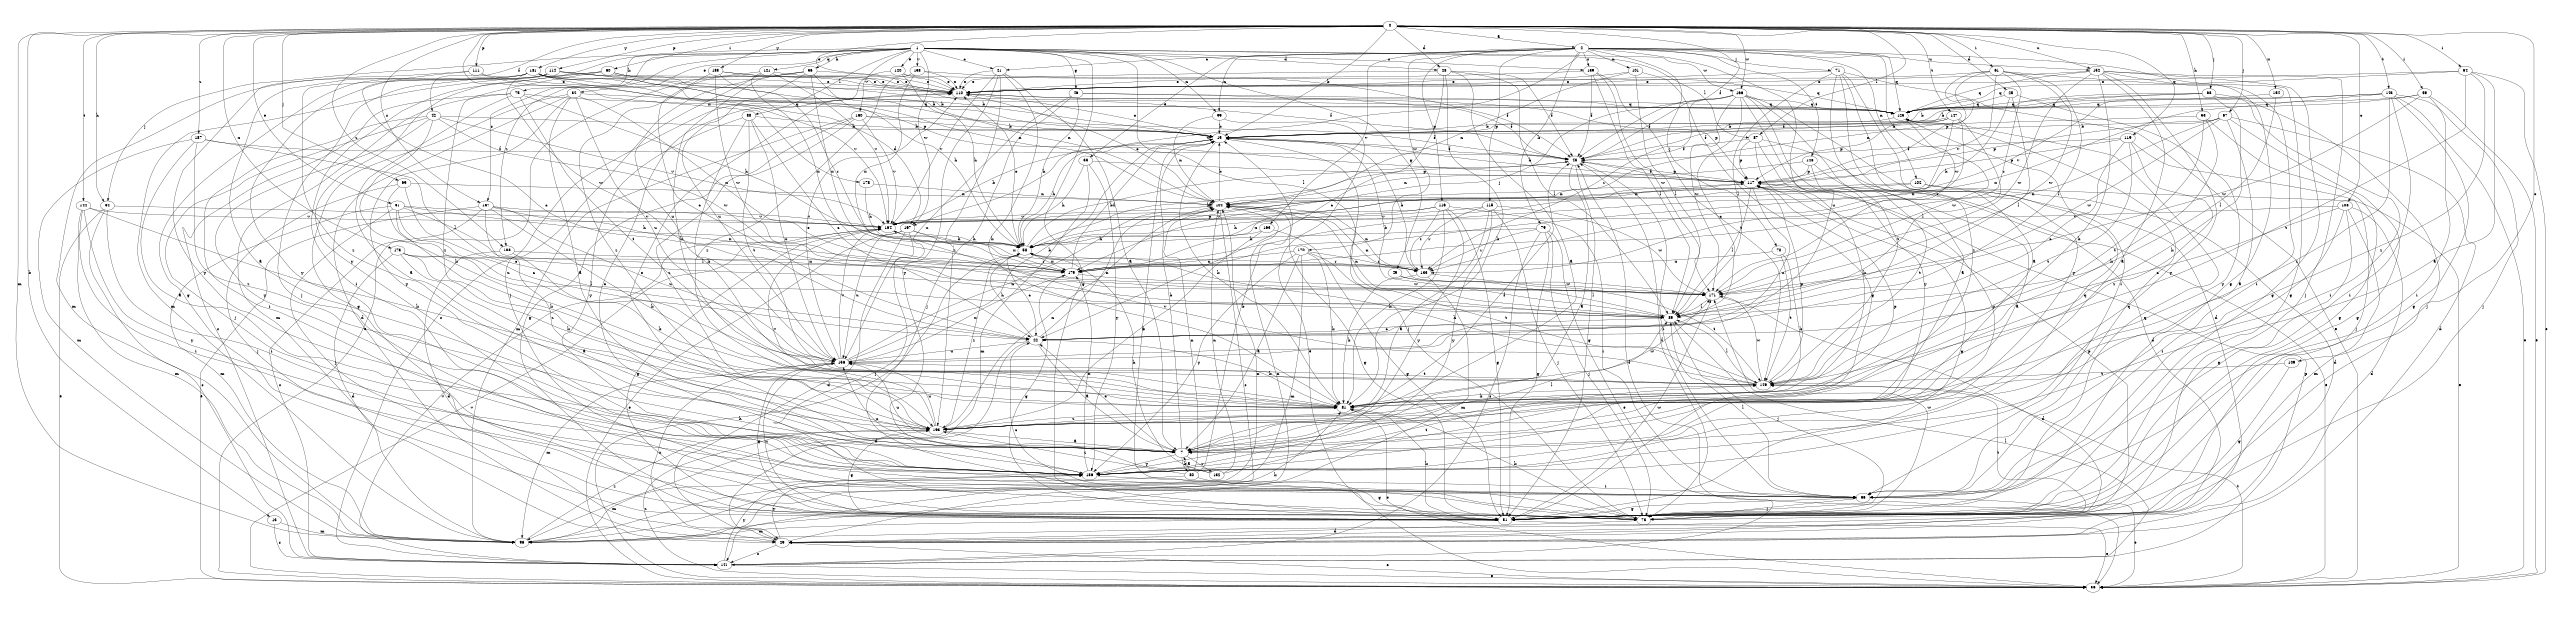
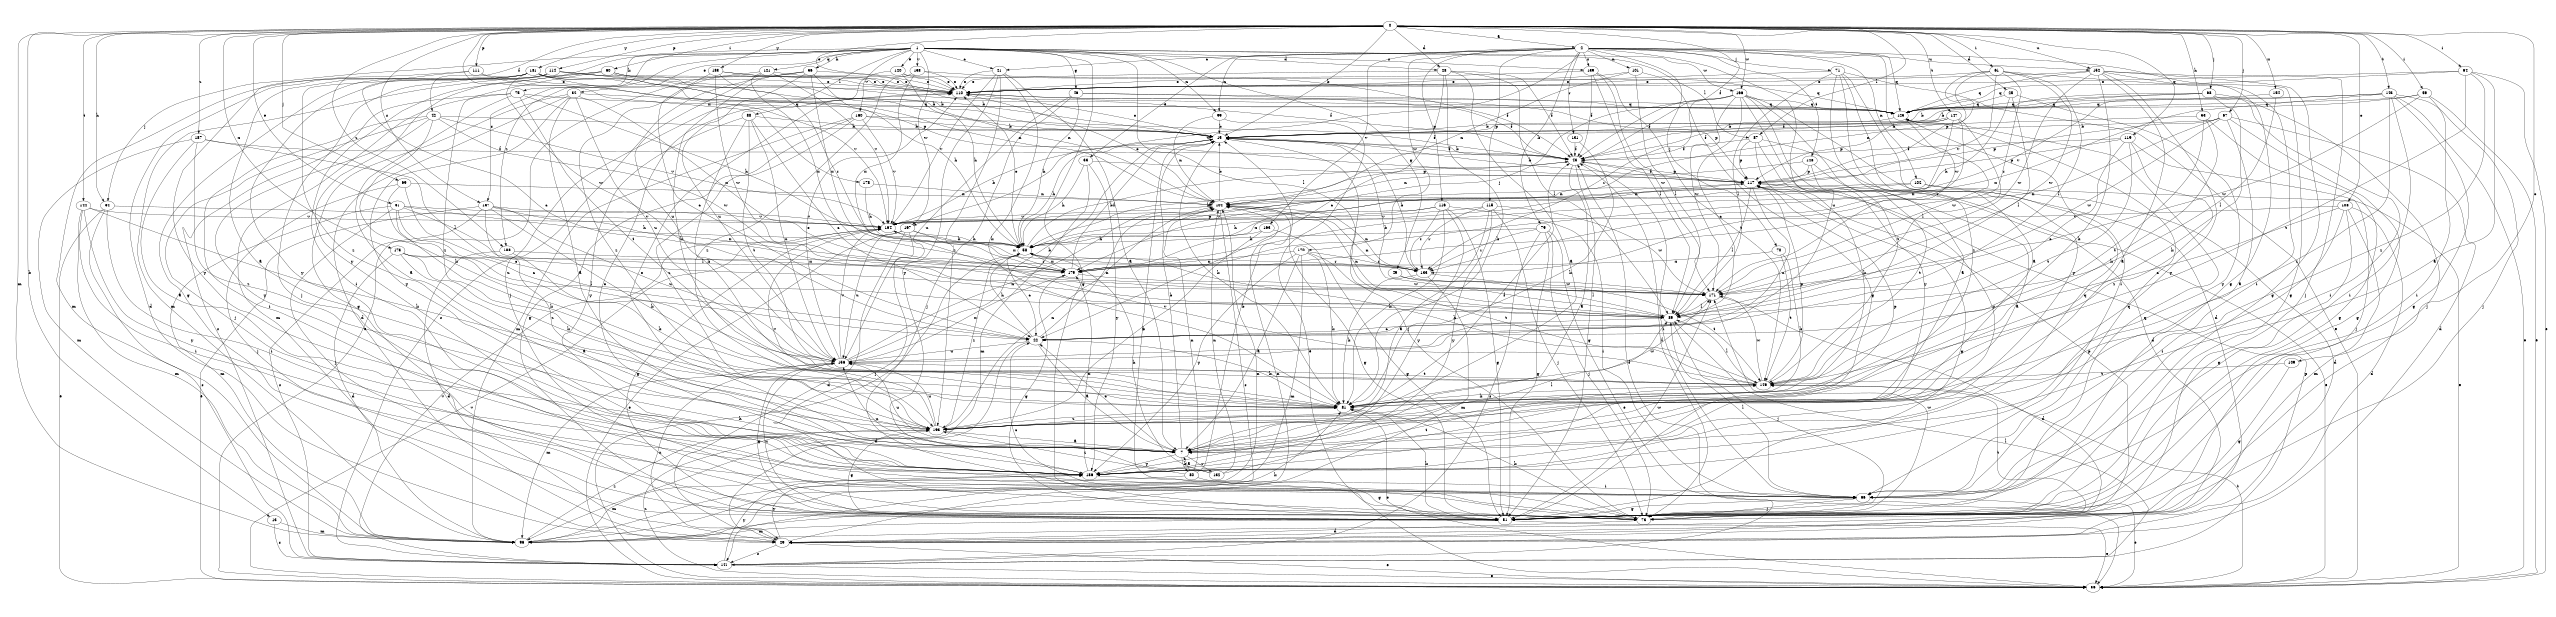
(793, 112) -> (193, 360)
none -> (1575, 138)
none -> (1416, 146)
